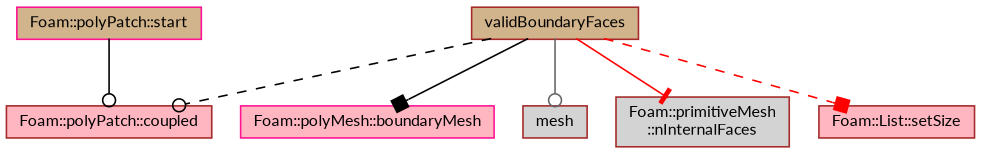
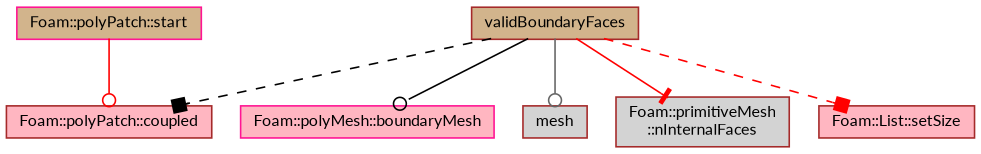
(109, 66) -> (109, 66)
(468, 69) -> (468, 69)
(338, 71) -> (338, 71)
